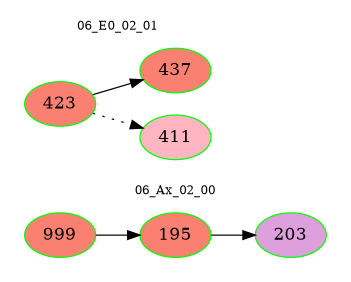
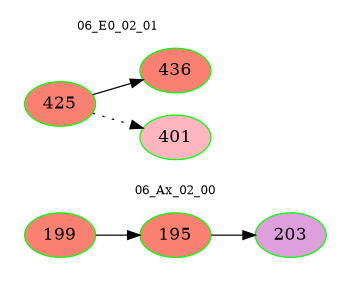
(175, 71) -> (175, 71)
(60, 104) -> (60, 104)
(175, 137) -> (175, 137)
(60, 235) -> (60, 235)
